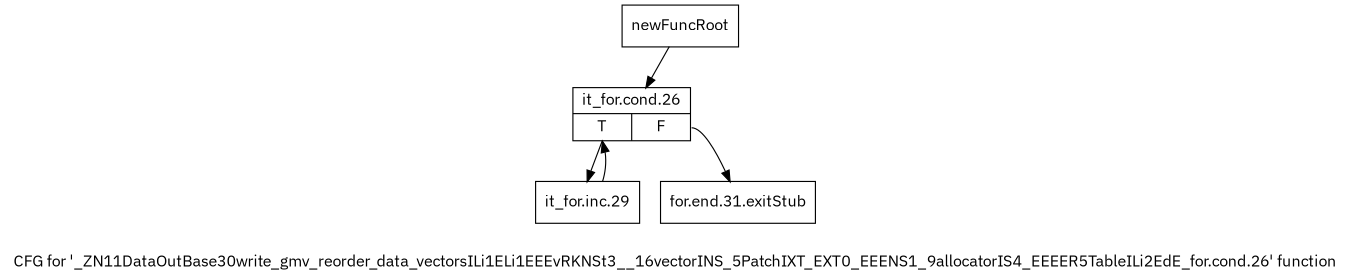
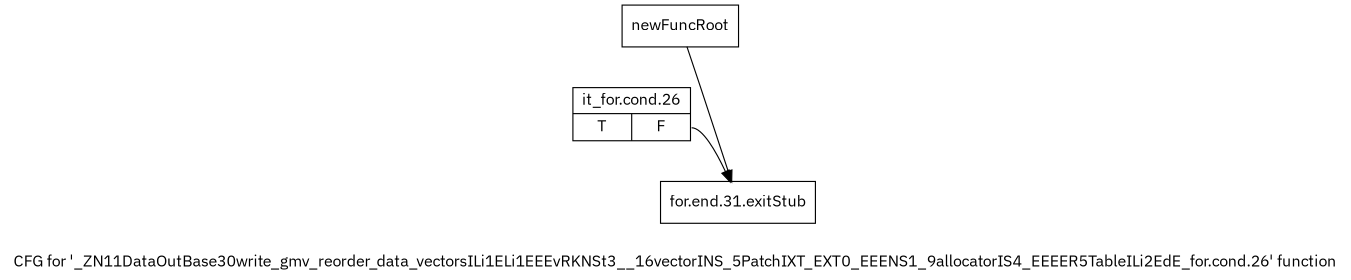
(660, 62) -> (708, 109)
(588, 202) -> none
